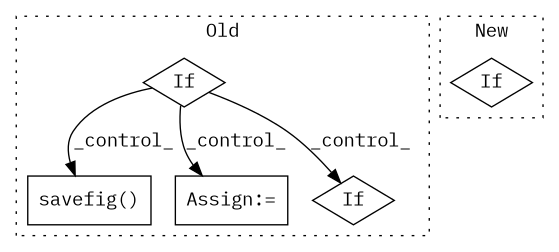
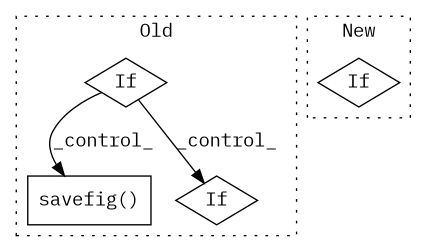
(232, 200) -> none
